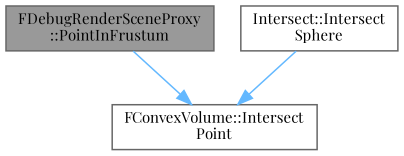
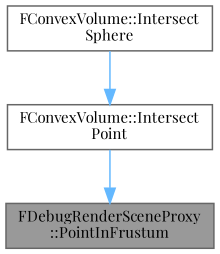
(319, 28) -> (110, 28)
(157, 73) -> (110, 169)
